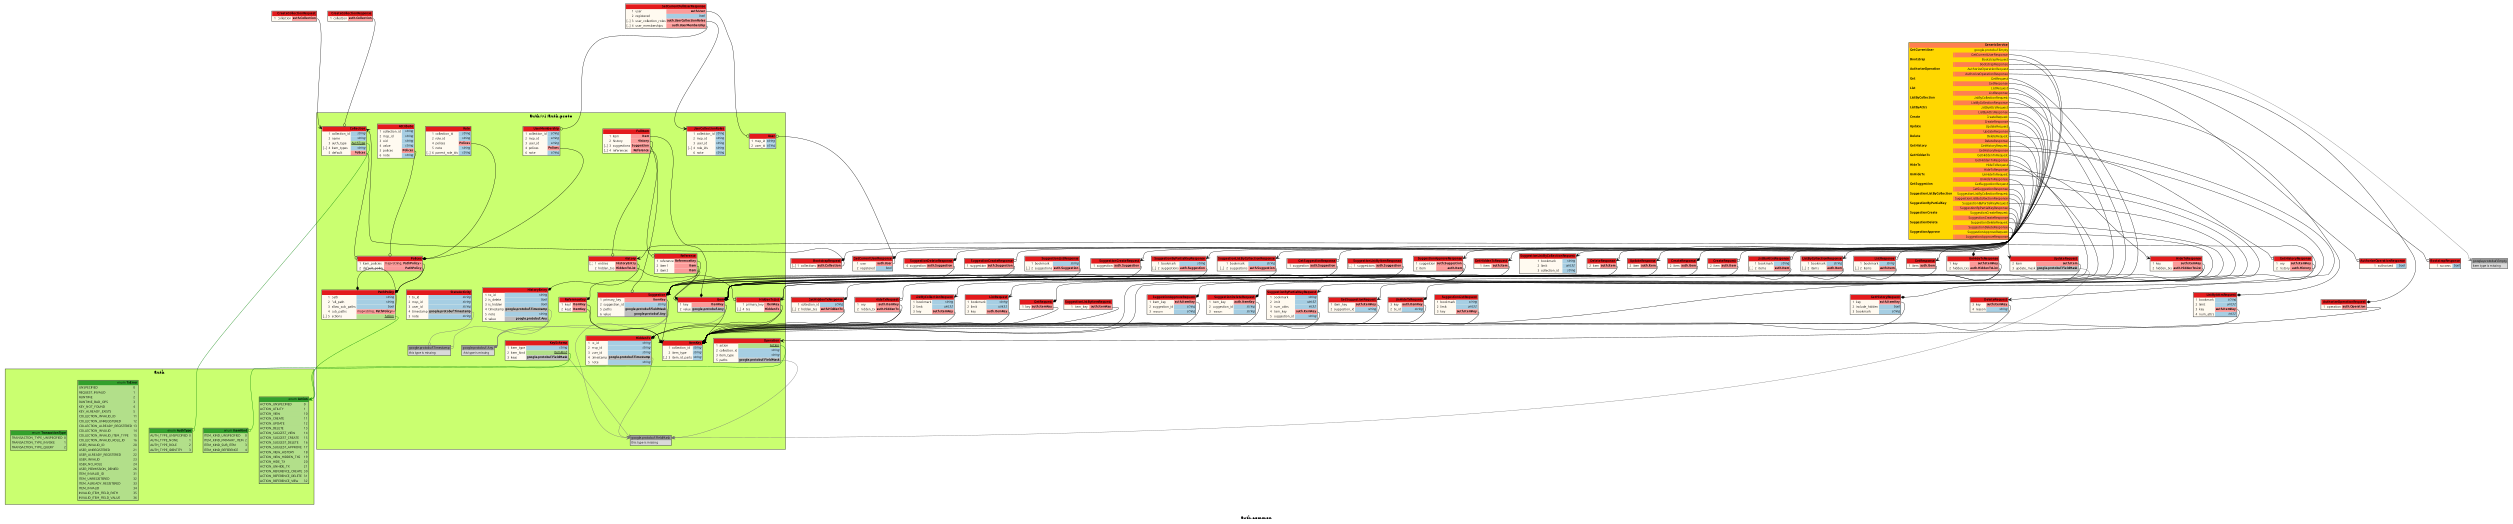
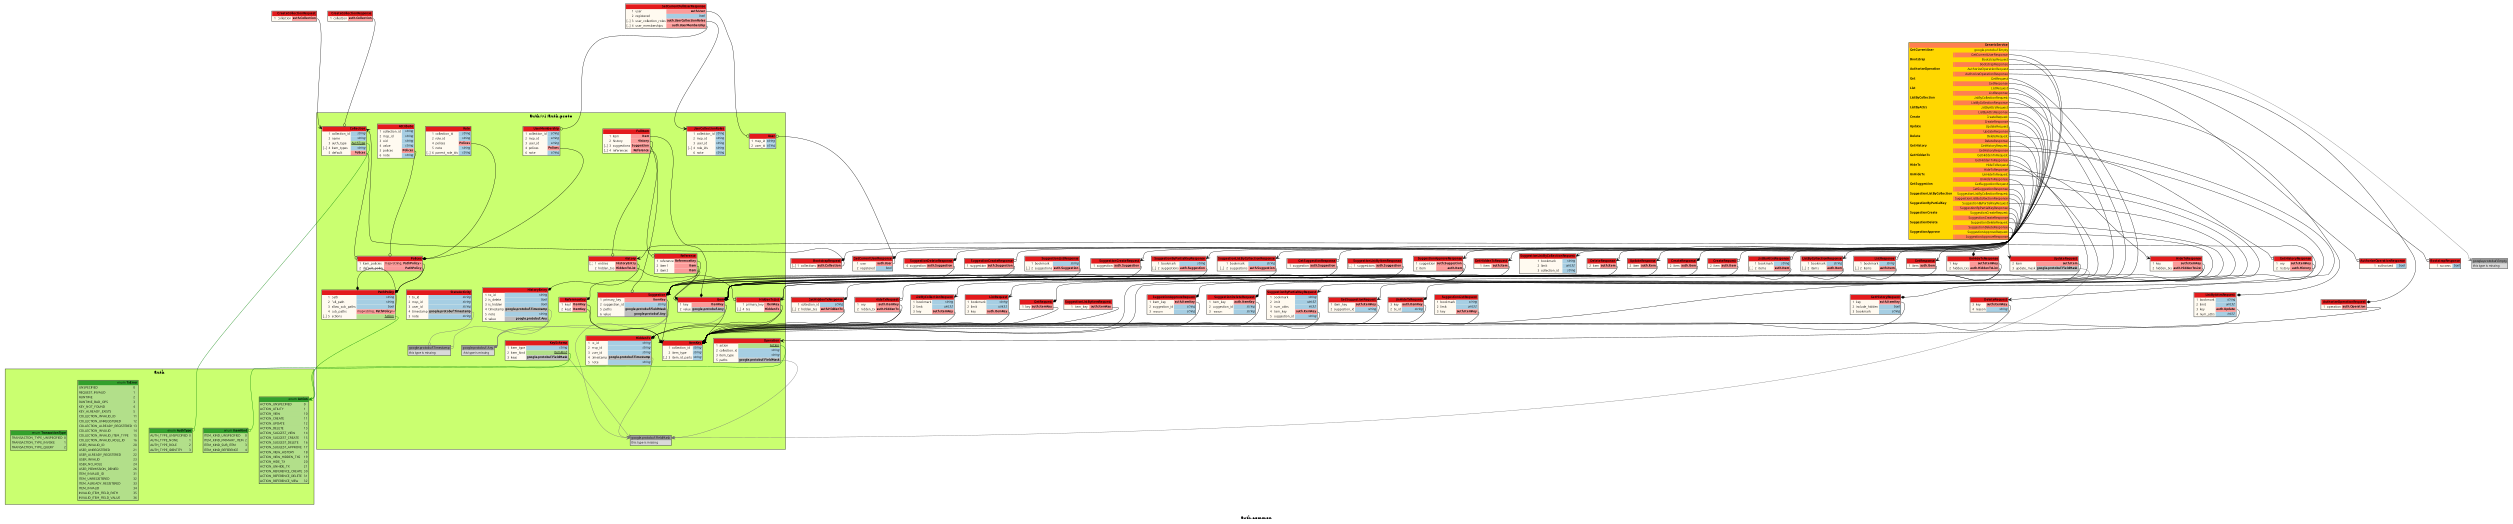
(2487, 266) -> (2486, 266)
(2226, 309) -> (2226, 309)
